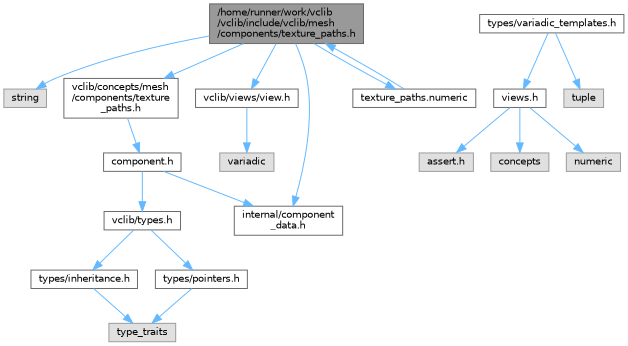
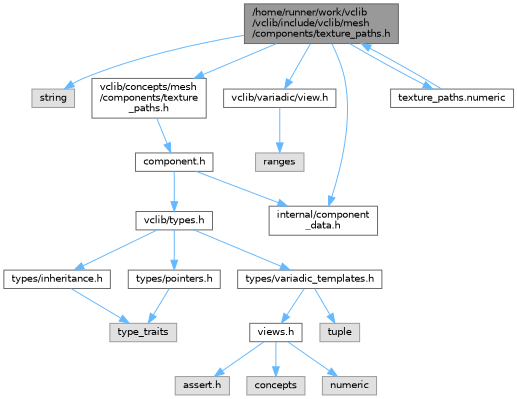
(247, 98) -> (280, 98)
(247, 162) -> (280, 162)
none -> (237, 248)
